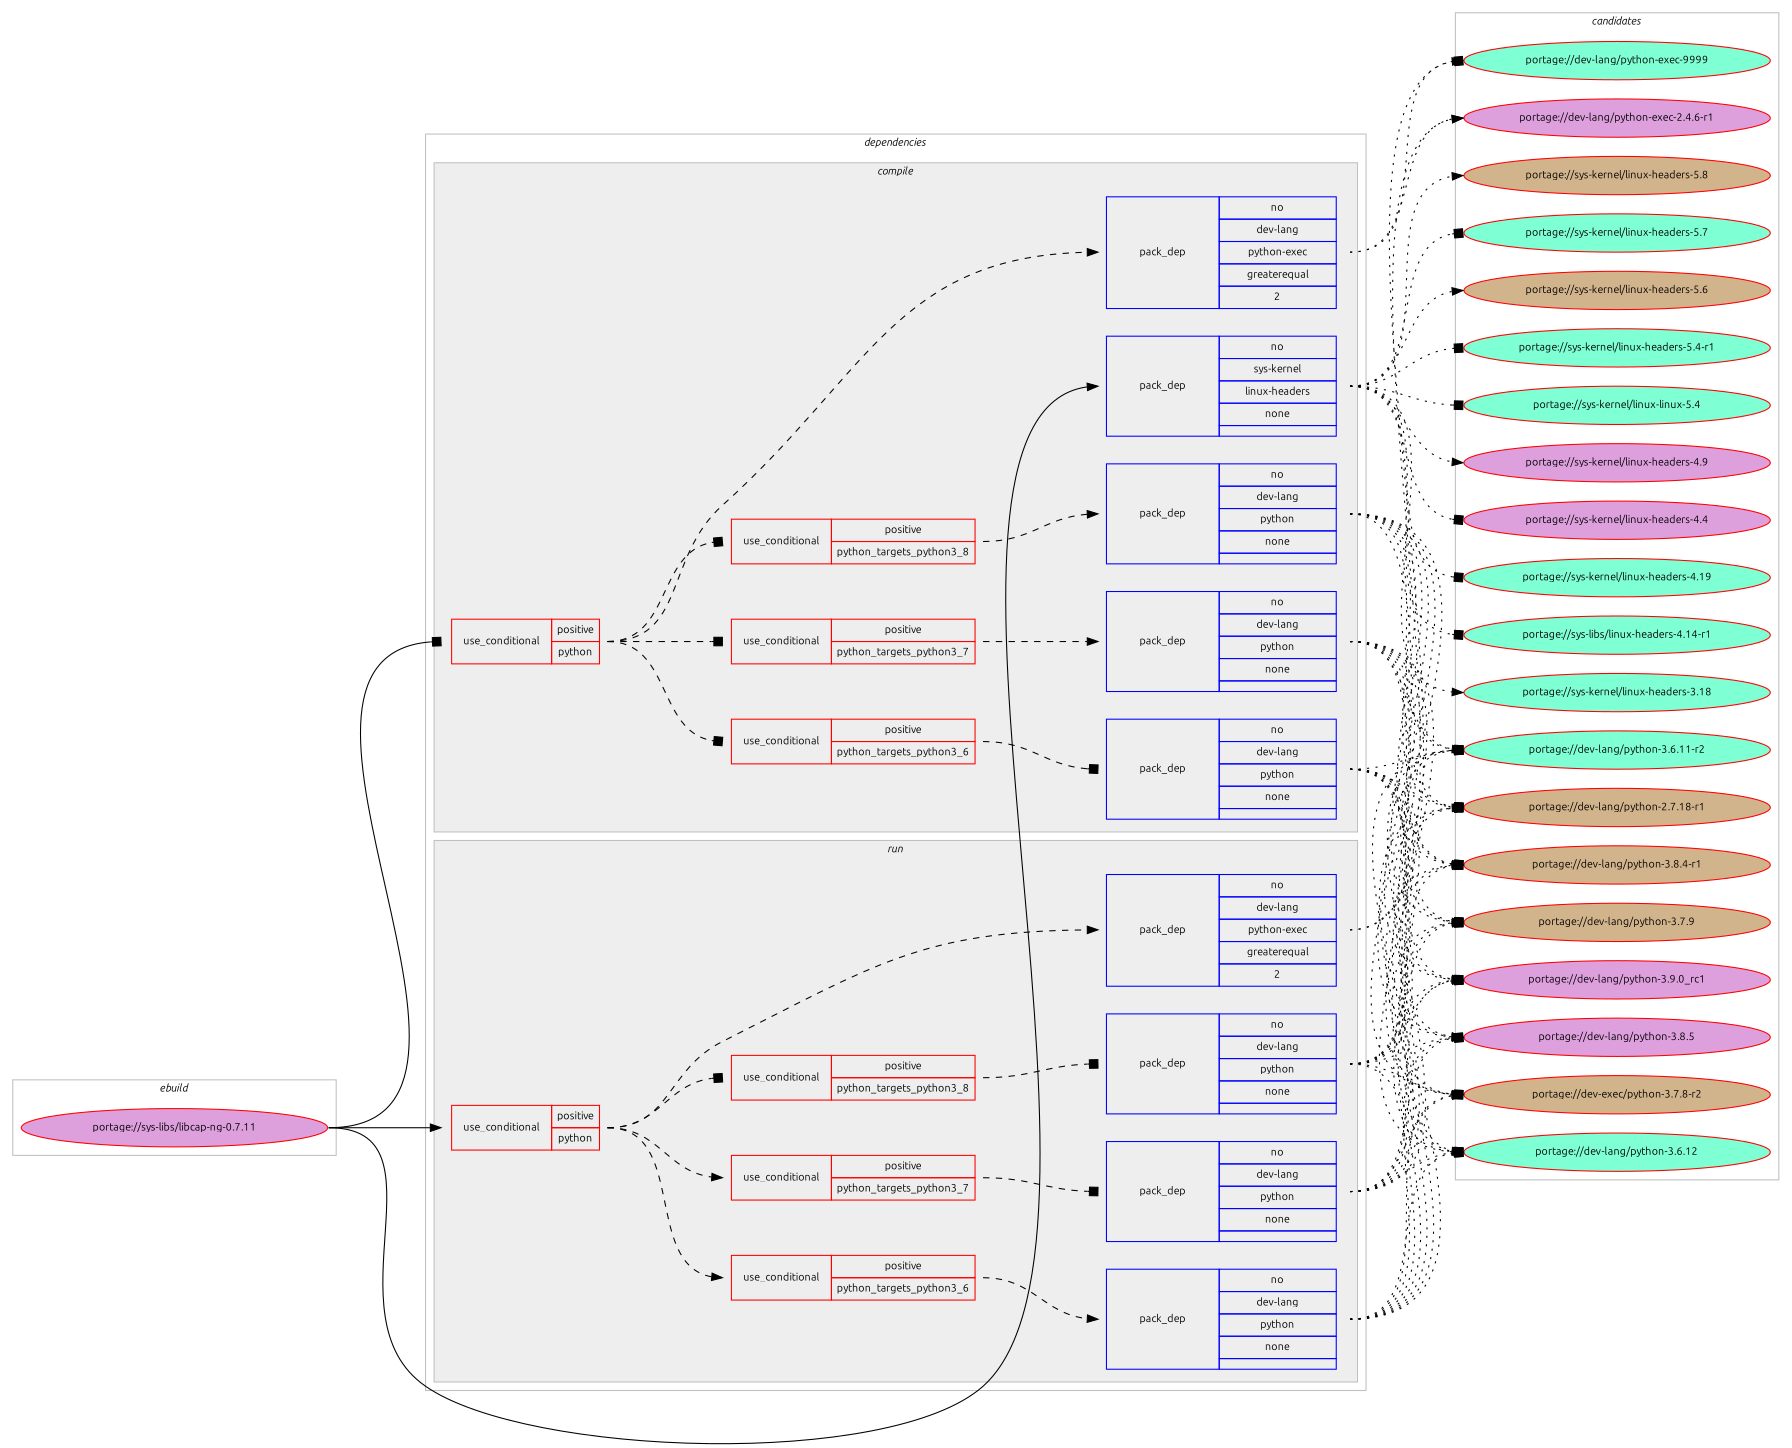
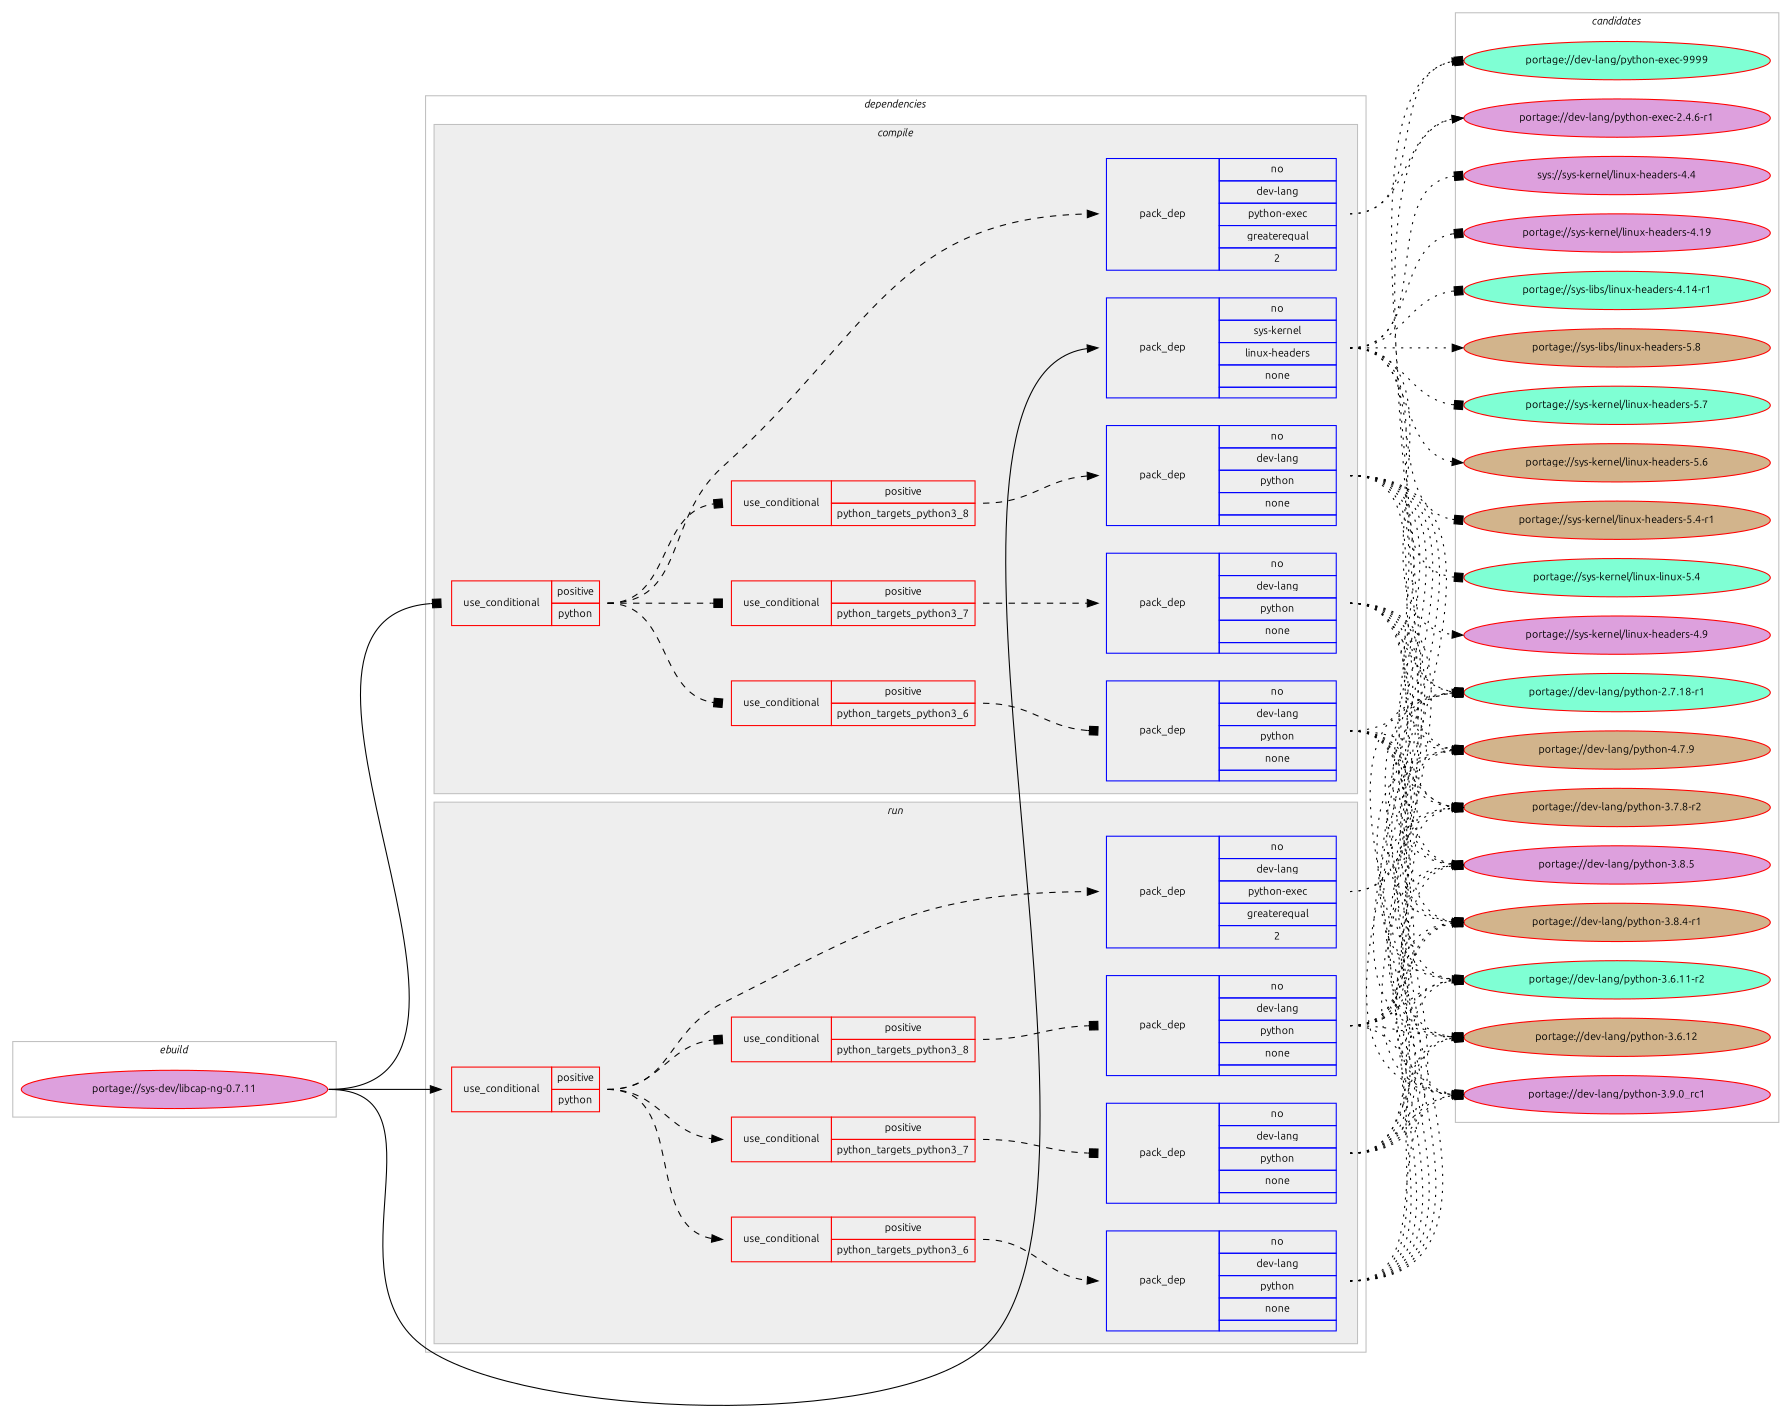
(1617, 176) -> (1617, 348)
(1617, 348) -> (1617, 520)
(1617, 520) -> (1617, 176)
(1617, 578) -> (1617, 233)
(1617, 693) -> none
(1617, 808) -> (1617, 693)
(1617, 922) -> (1617, 750)
(1617, 1095) -> (1617, 808)
(174, 1128) -> (174, 1089)
(1617, 1152) -> (1617, 1037)
